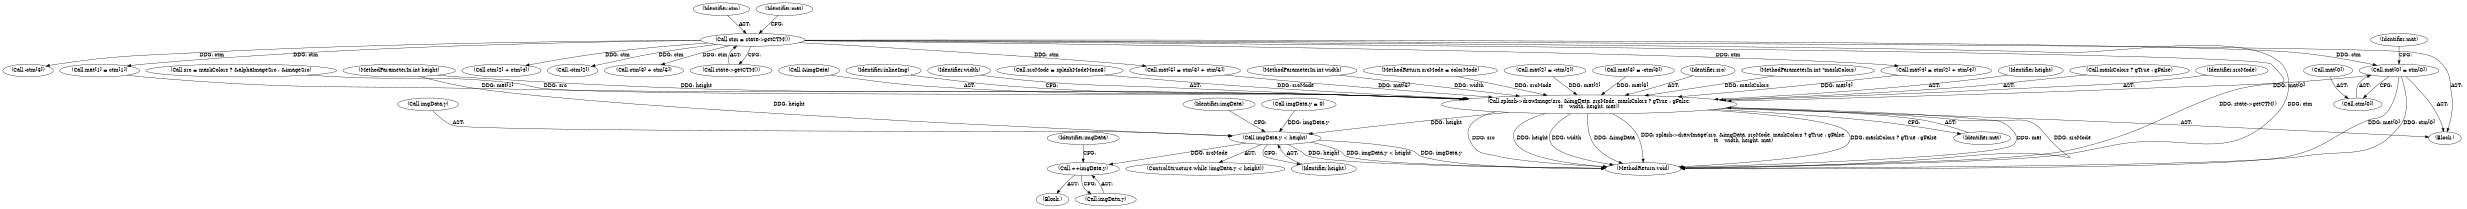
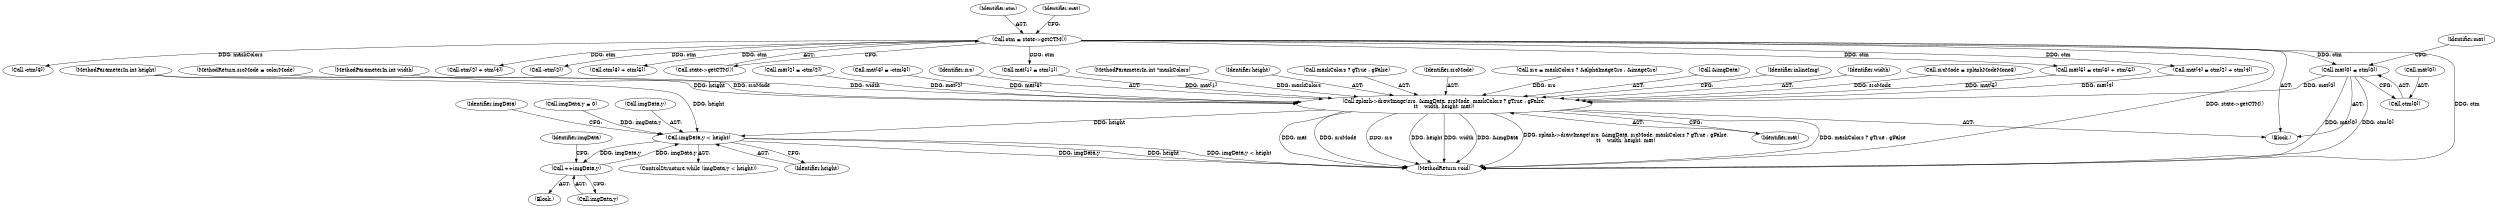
(212, 55) -> (241, 55)
(1209, 154) -> (621, 154)
none -> (639, 157)
